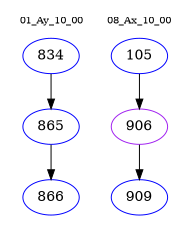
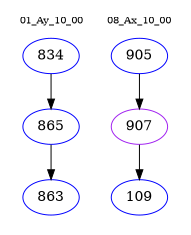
(139, 56) -> (139, 56)
(139, 127) -> (139, 127)
(51, 197) -> (51, 197)
(139, 197) -> (139, 197)
